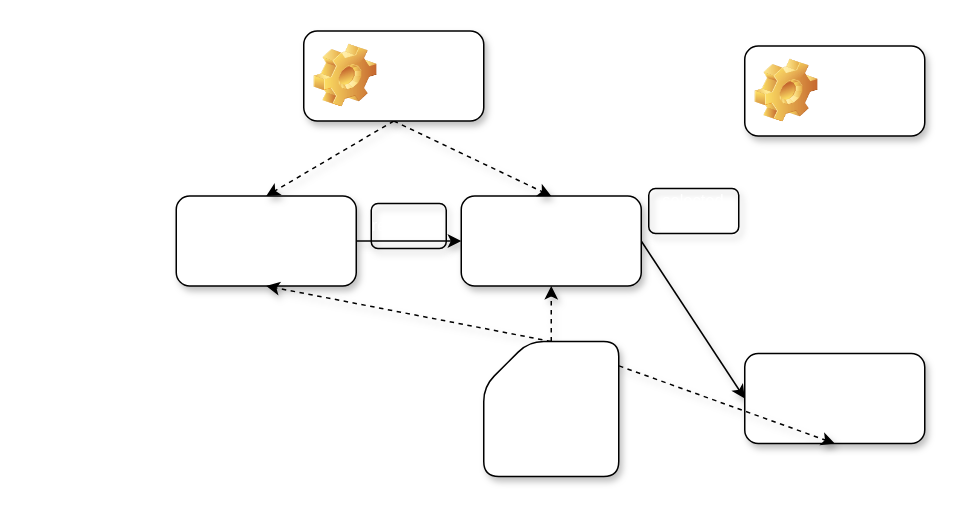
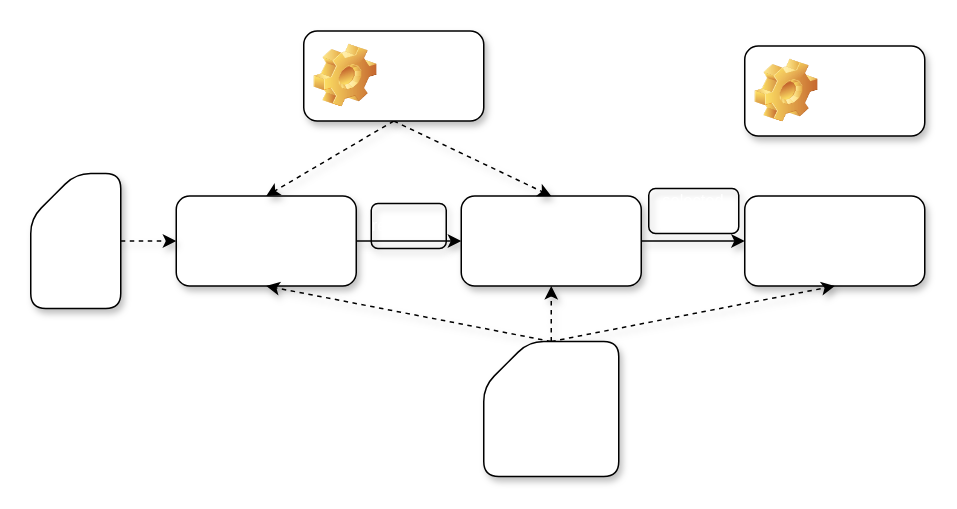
none -> (76, 241)
none -> (143, 241)
(835, 398) -> (835, 241)
